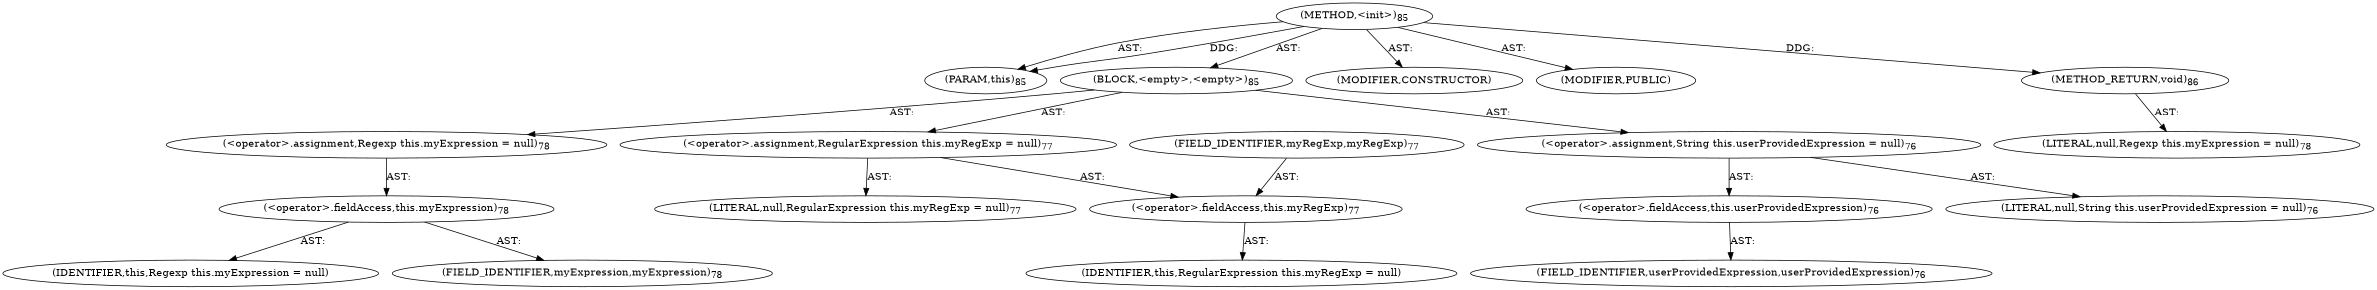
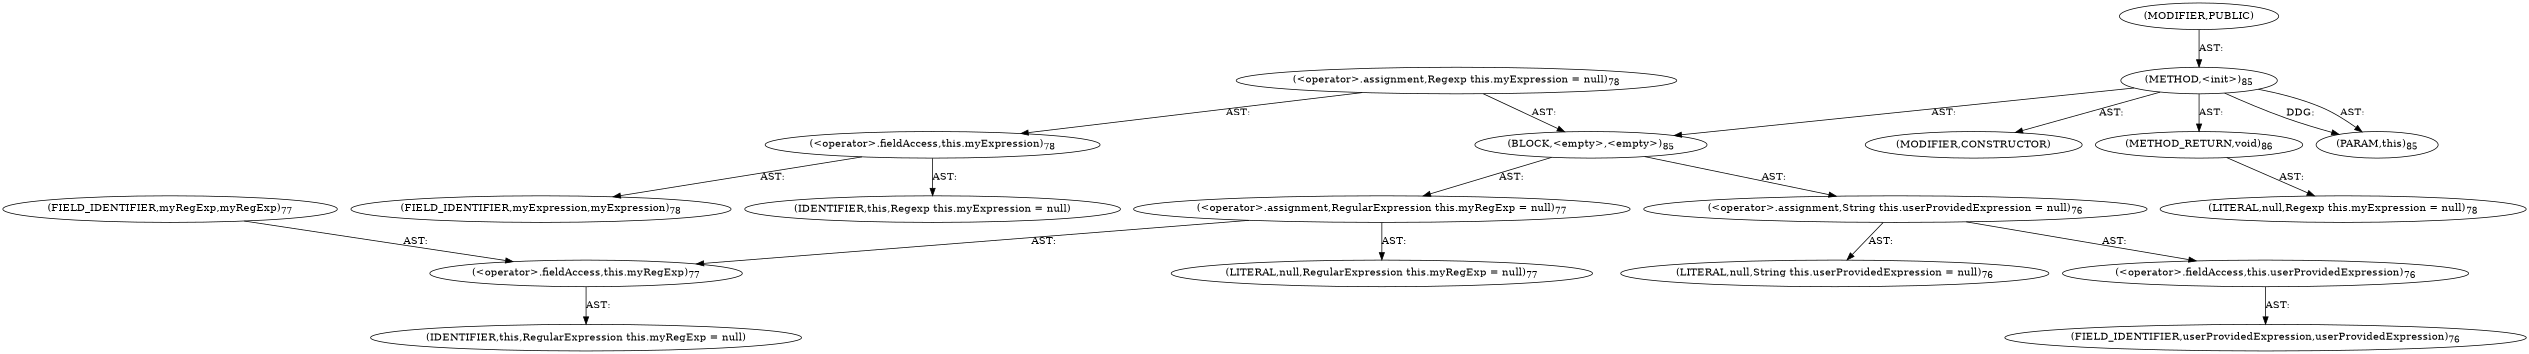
(1481, 47) -> (2199, 45)
(1802, 48) -> (2213, 113)
(815, 114) -> (1521, 111)
